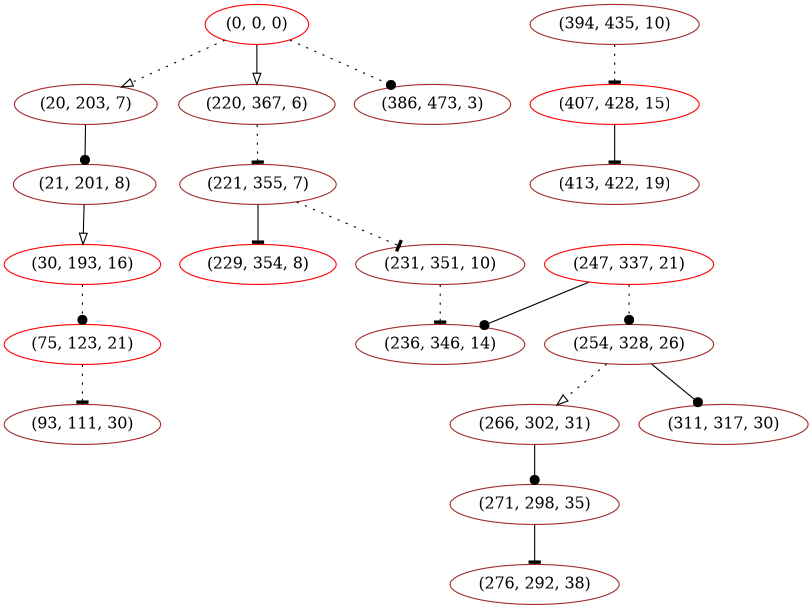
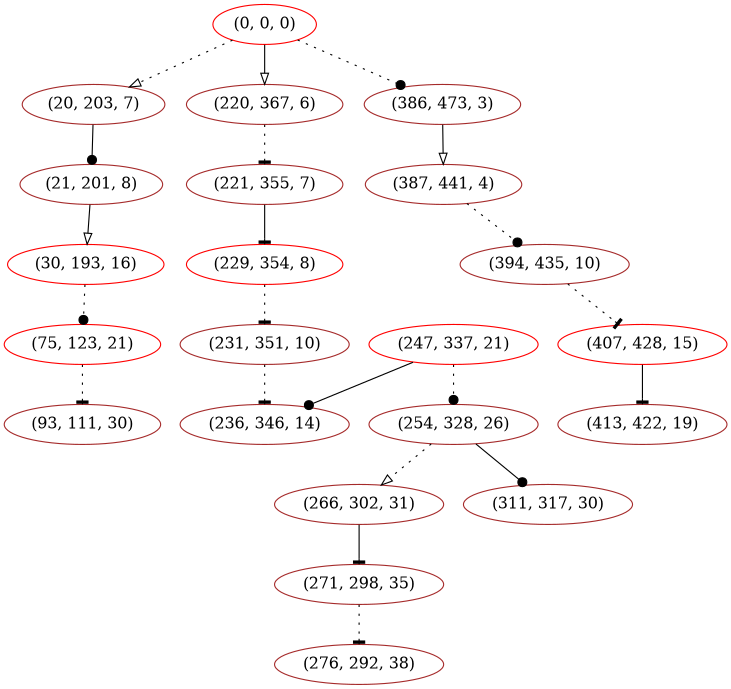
none -> (444, 184)
(346, 223) -> (265, 302)
(535, 460) -> (359, 542)
(535, 542) -> (359, 622)
